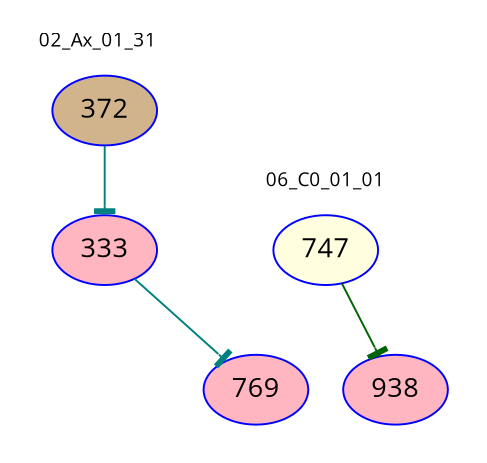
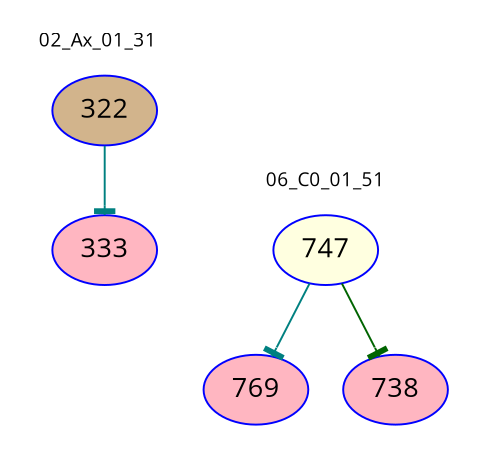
(105, 111) -> (105, 111)
(326, 181) -> (326, 181)
(174, 315) -> (293, 315)
(396, 390) -> (396, 390)
